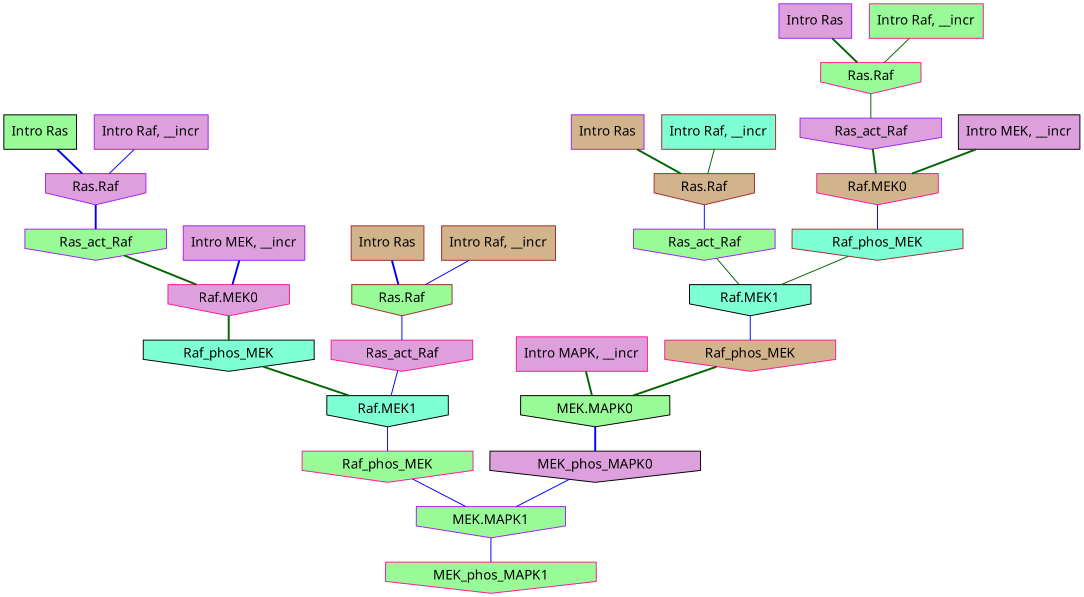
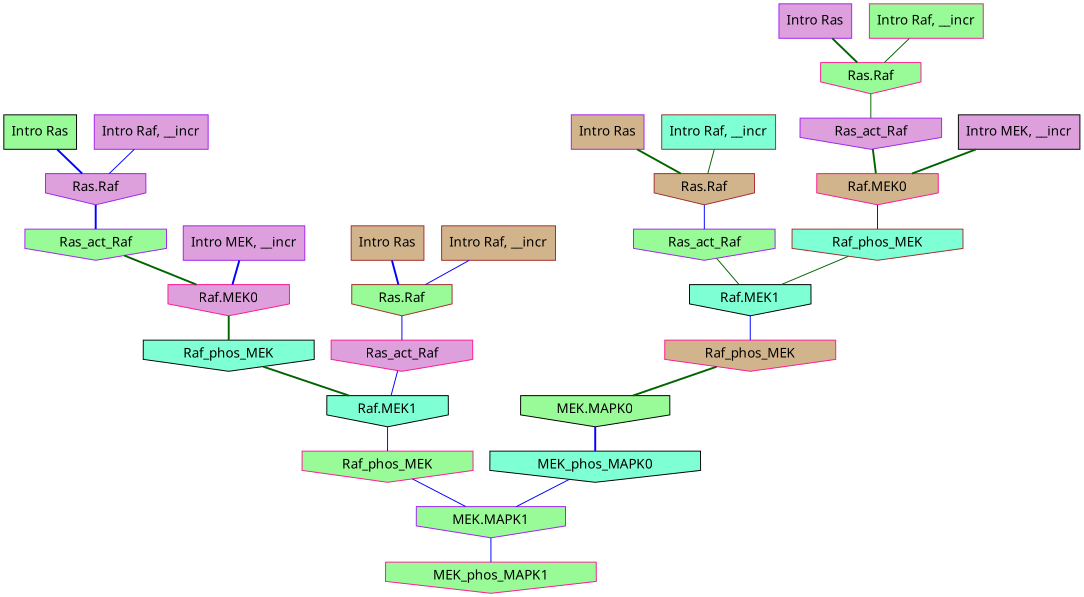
(582, 354) -> none
(595, 465) -> (595, 465)
